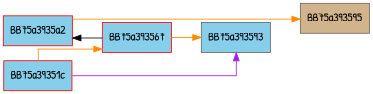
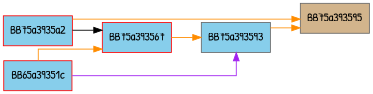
none -> (281, 28)
(92, 38) -> (83, 30)
(38, 76) -> (38, 76)
